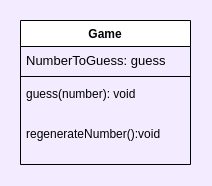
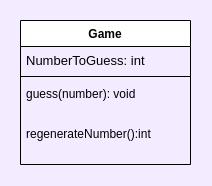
(95, 61) -> (86, 61)
(100, 134) -> (97, 134)
